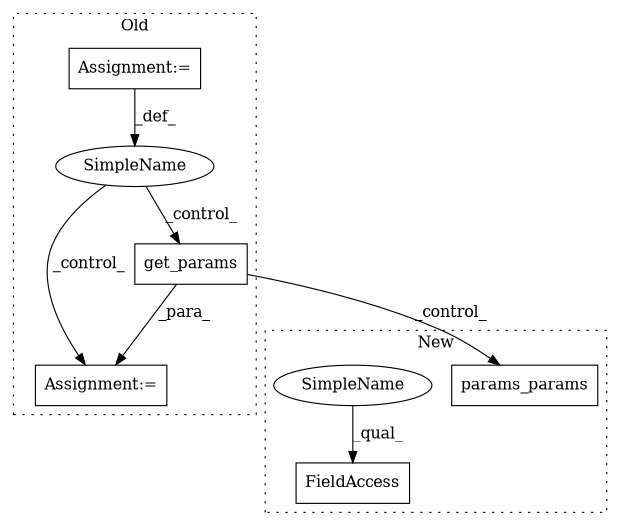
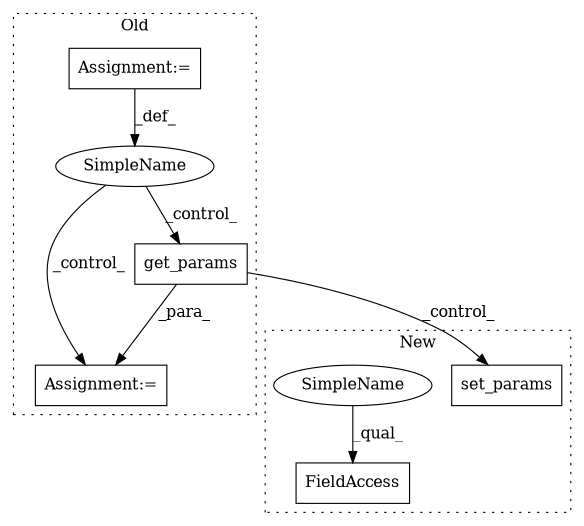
(525, 385) -> (507, 385)
